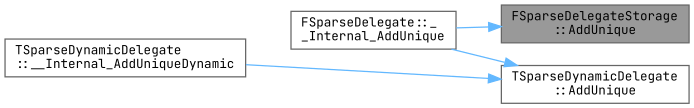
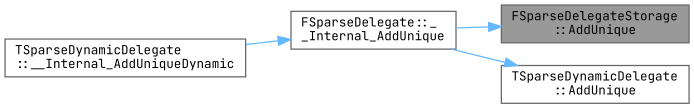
(367, 72) -> (262, 43)
